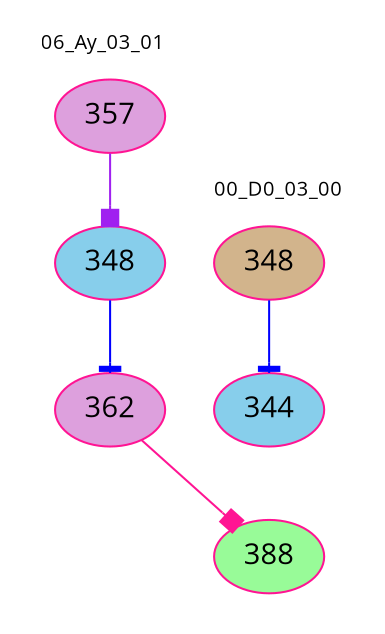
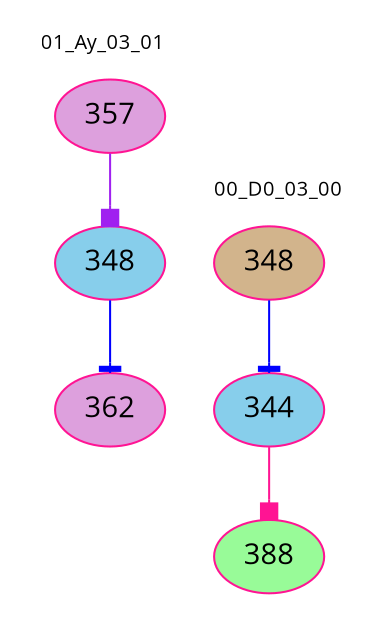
(103, 44) -> (103, 44)
(182, 476) -> (269, 473)
